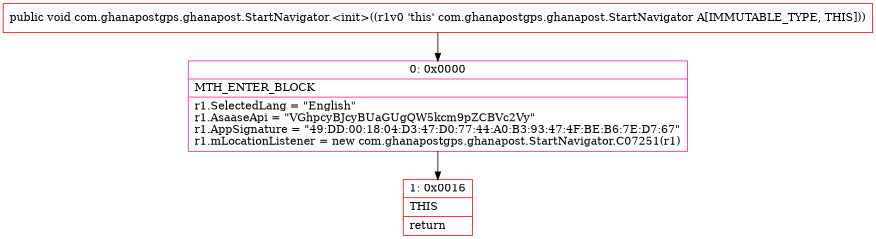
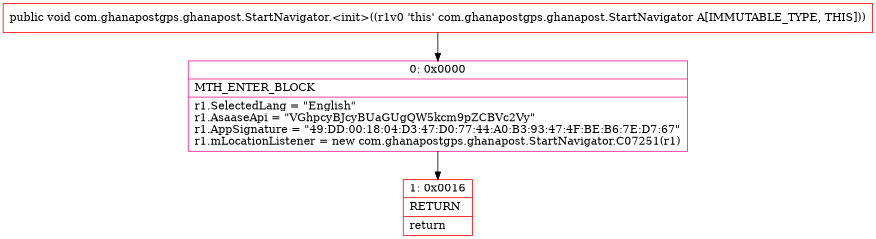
(424, 207) -> (435, 207)
